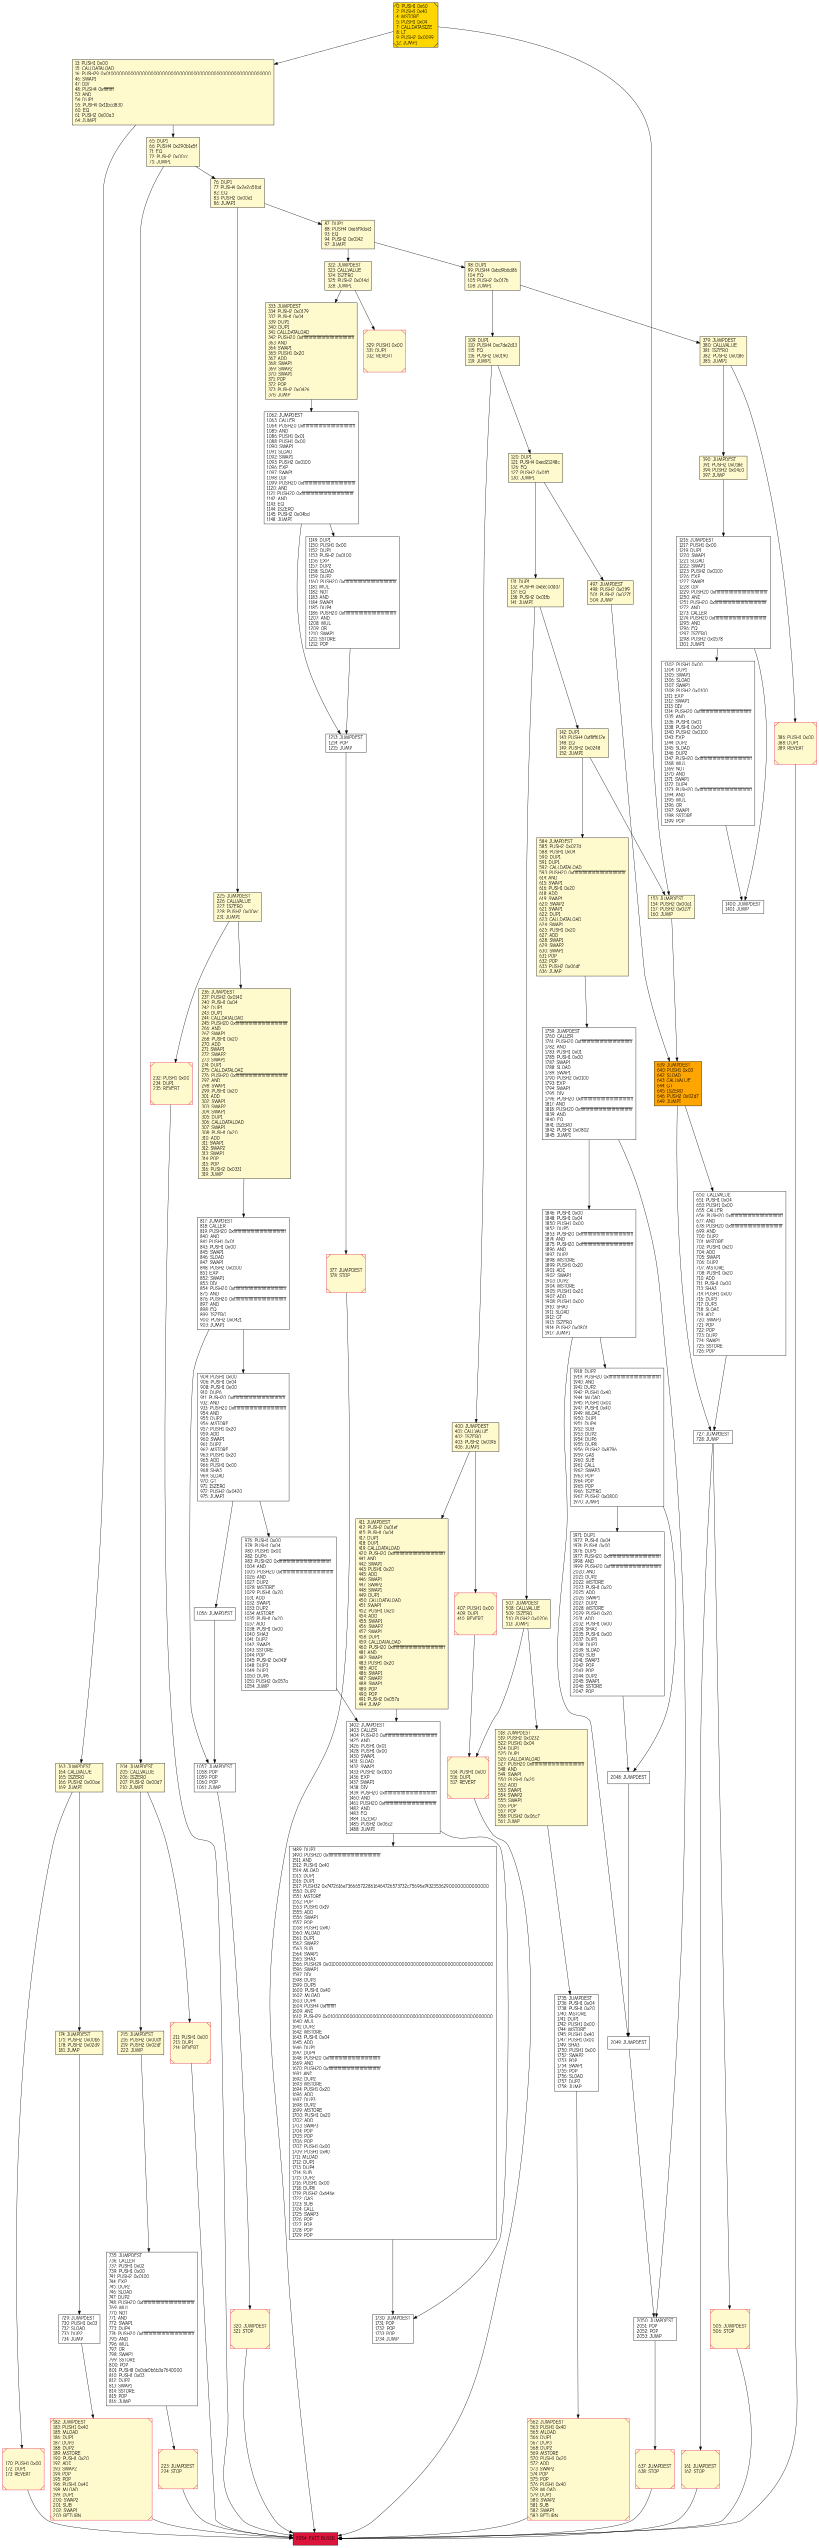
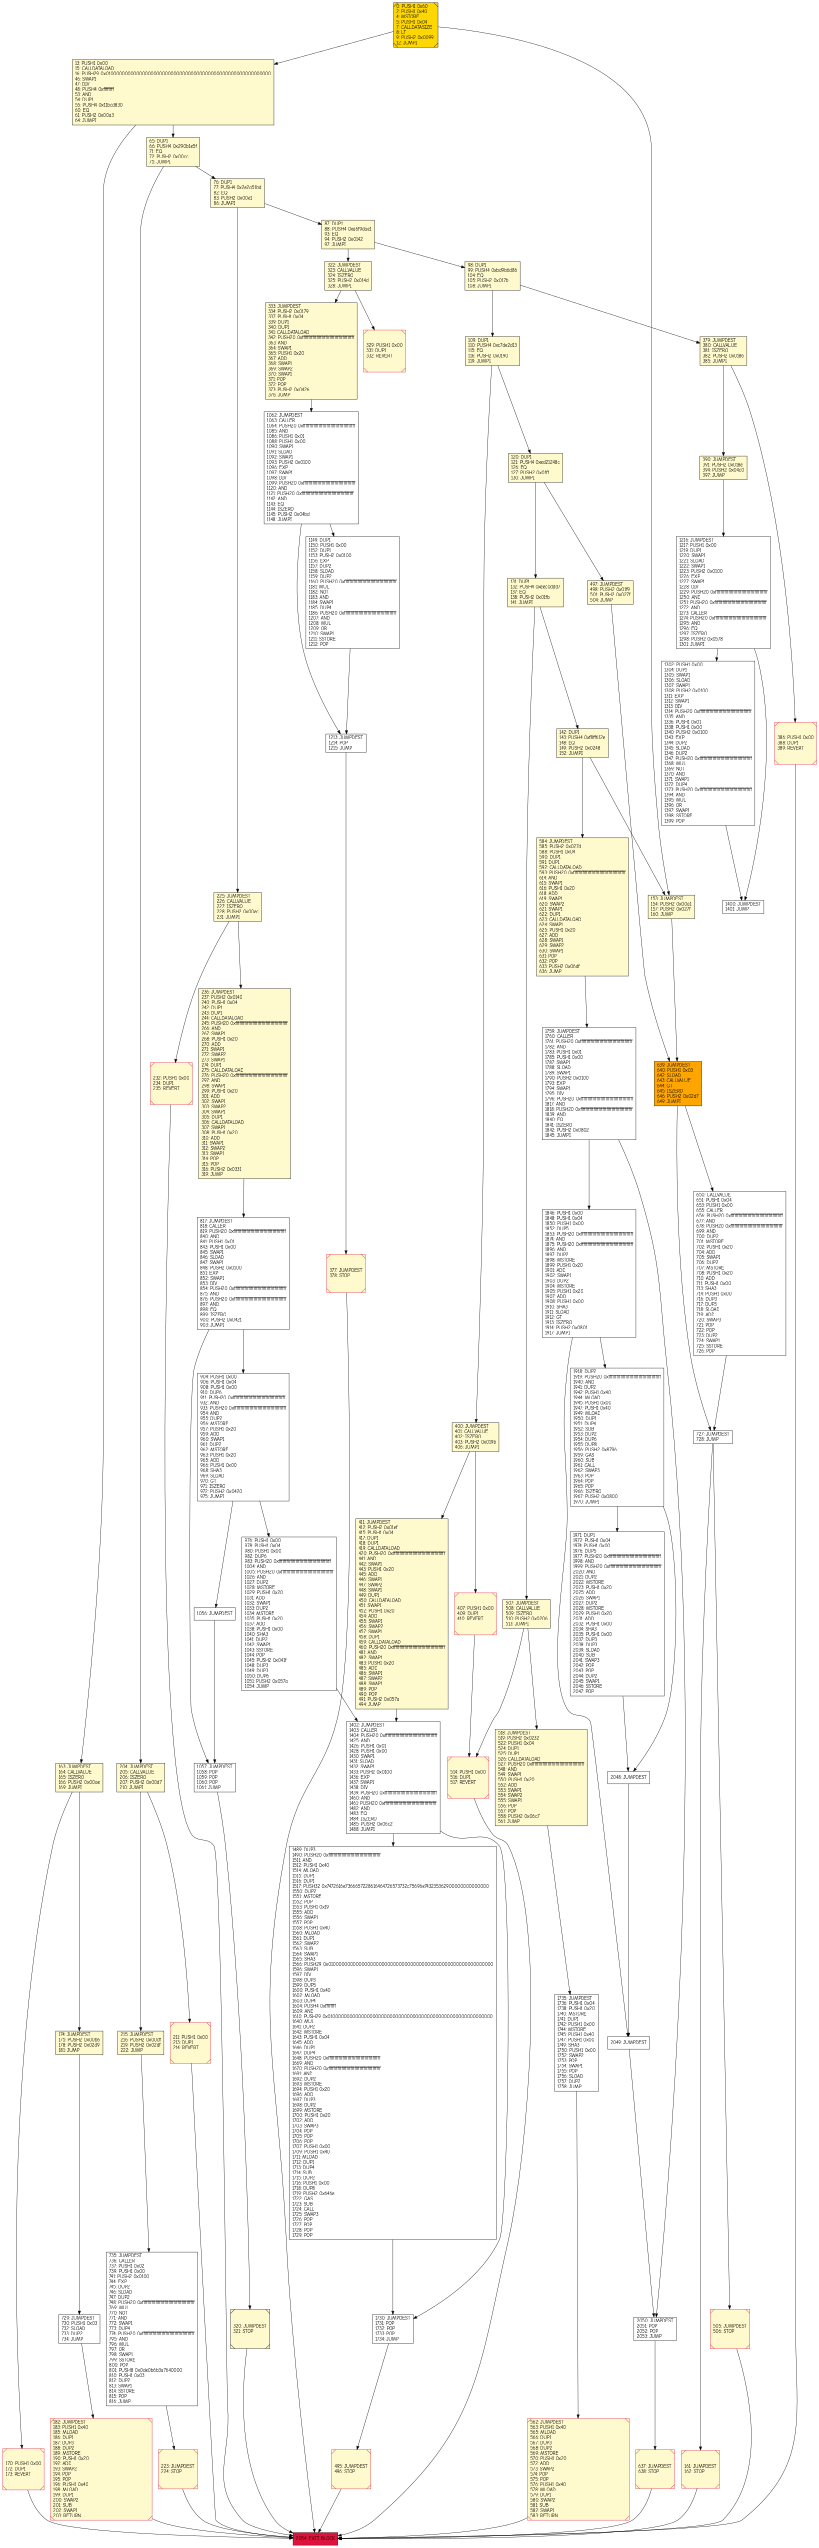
(250, 2329) -> (250, 2329)
none -> (351, 2469)
